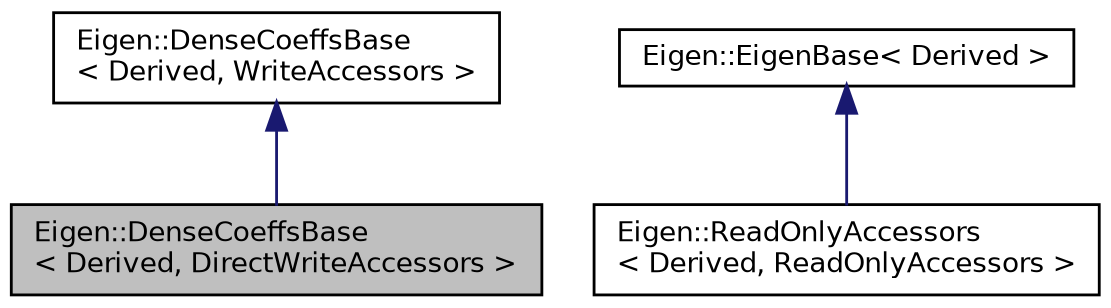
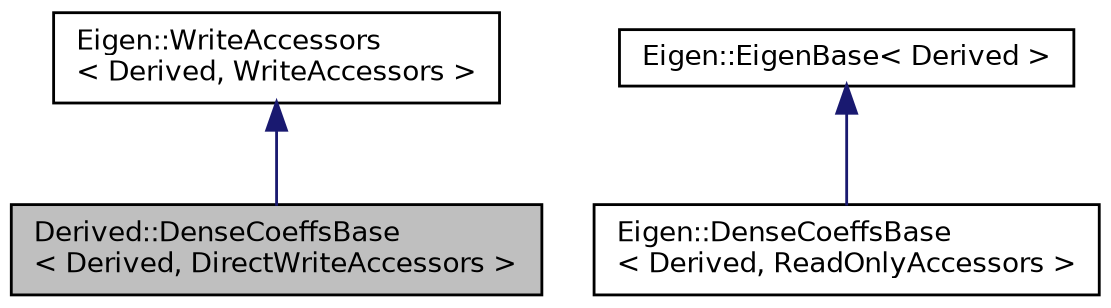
(277, 58) -> (277, 58)
(277, 250) -> (277, 250)
(847, 250) -> (847, 250)
